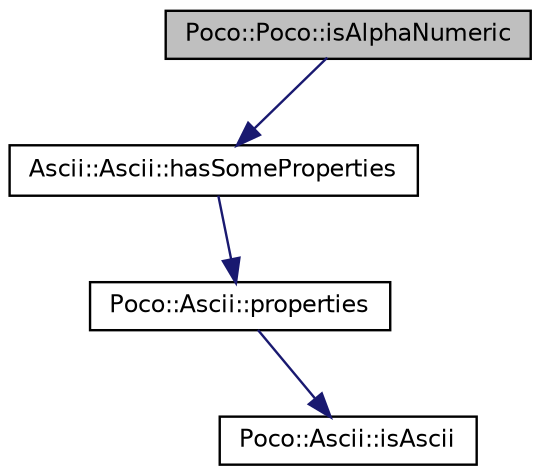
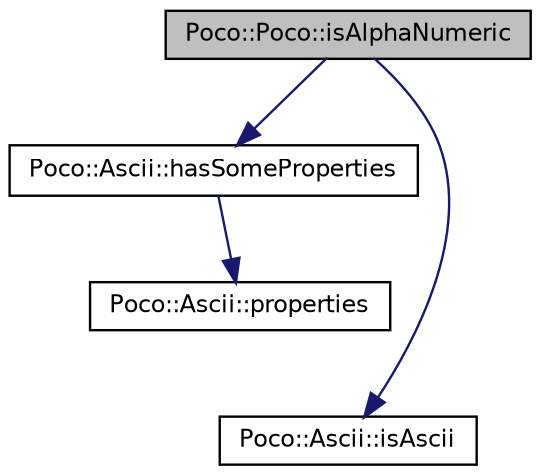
(214, 170) -> (214, 170)
(286, 364) -> (448, 223)
